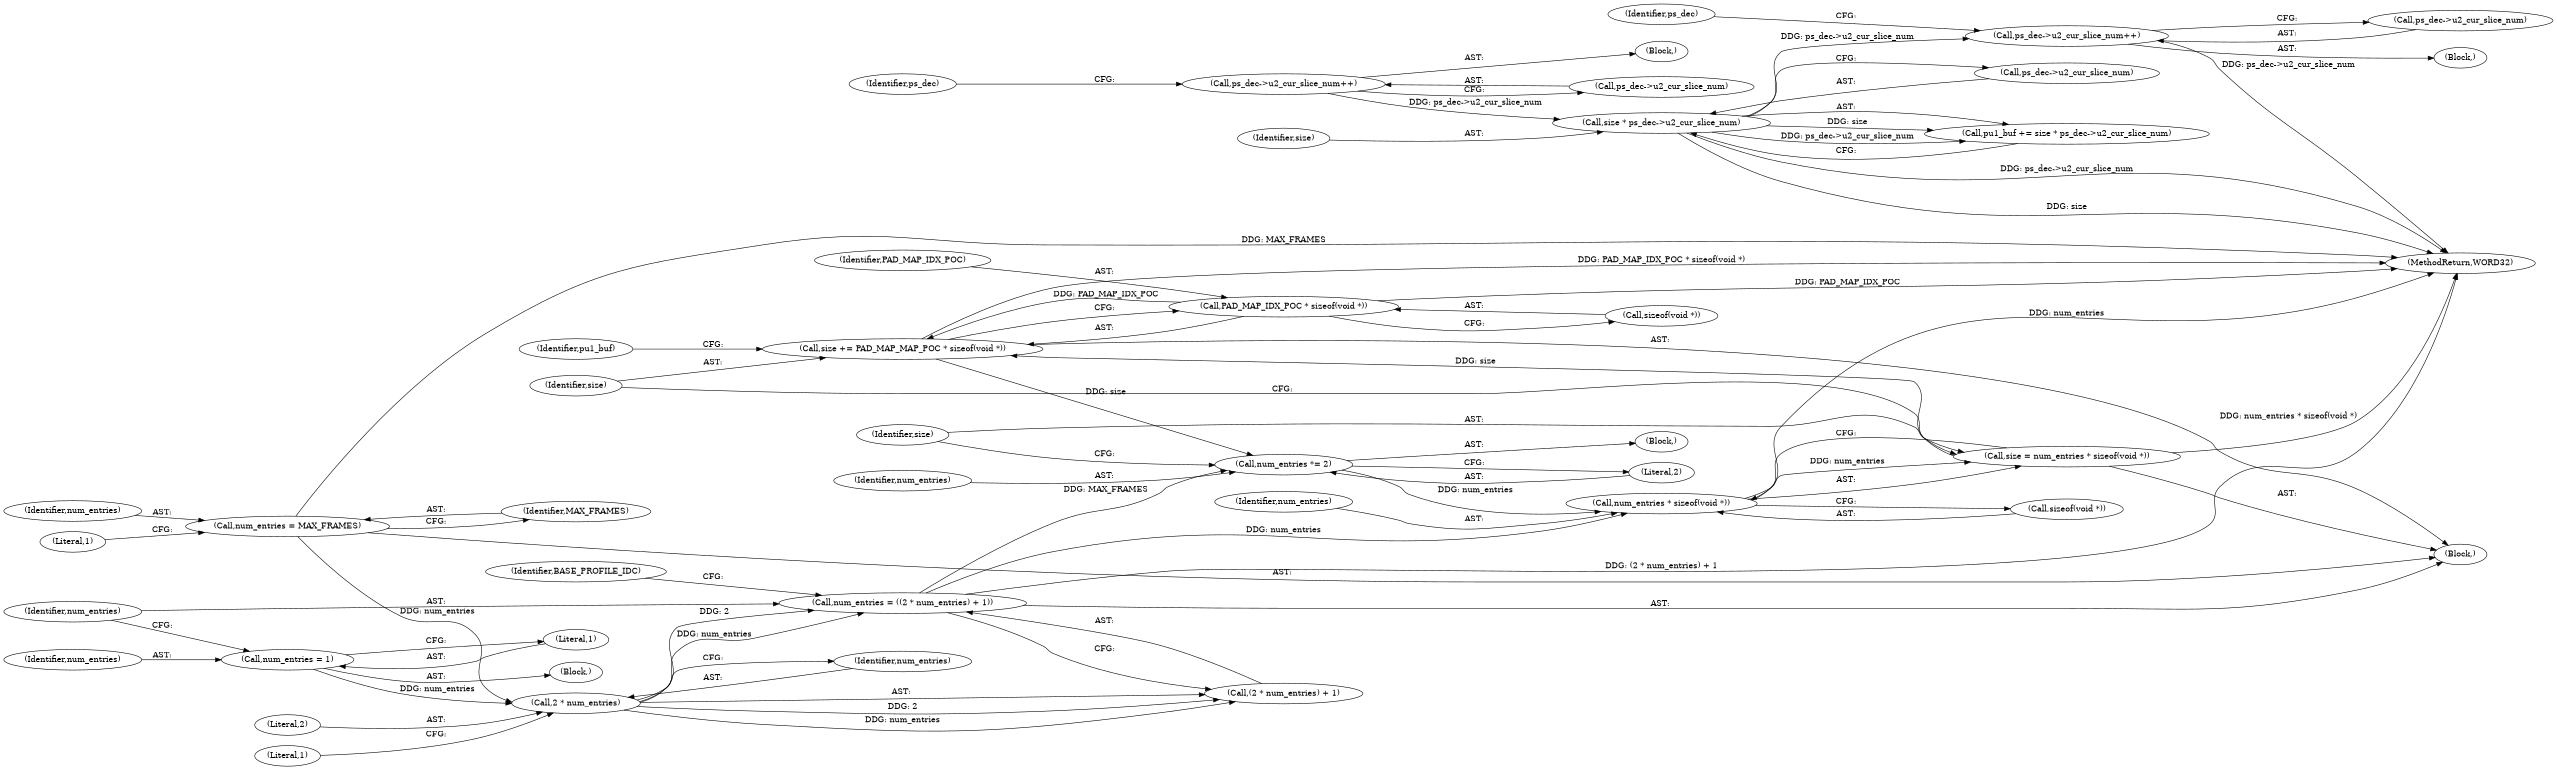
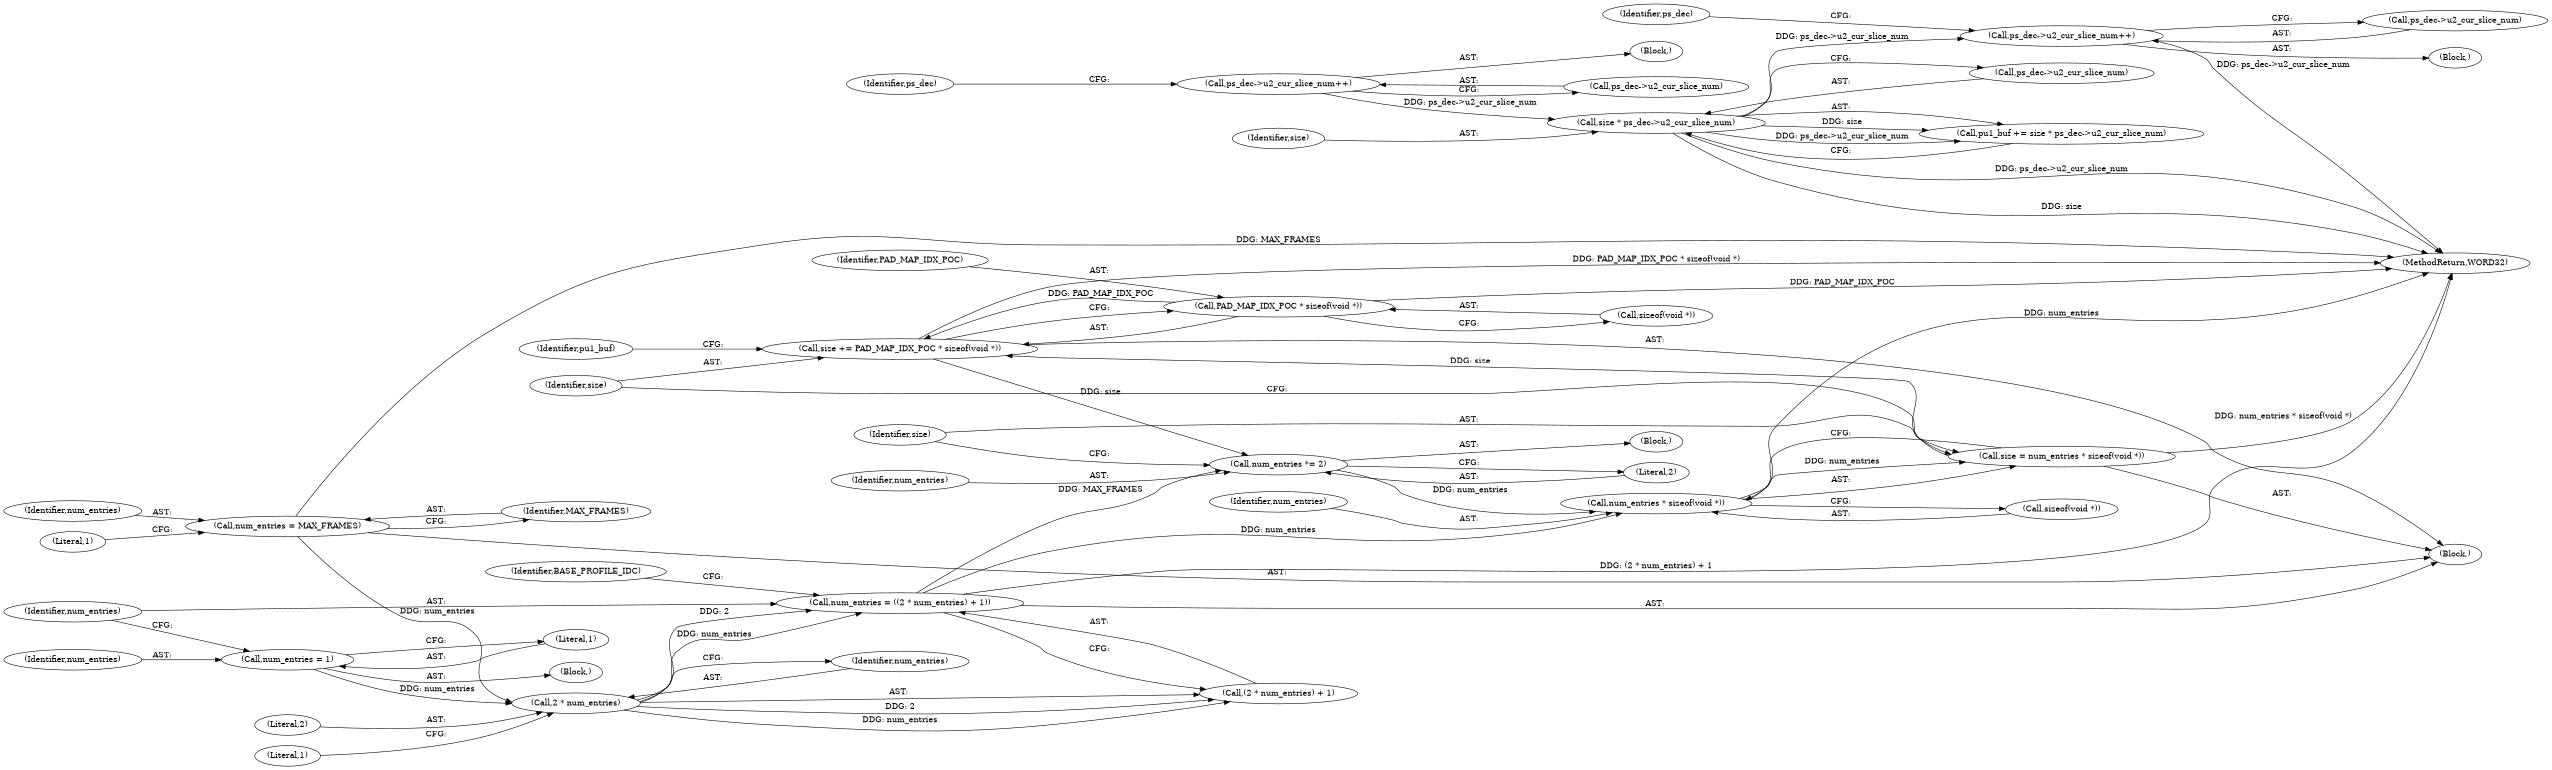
(903, 349) -> (900, 349)
